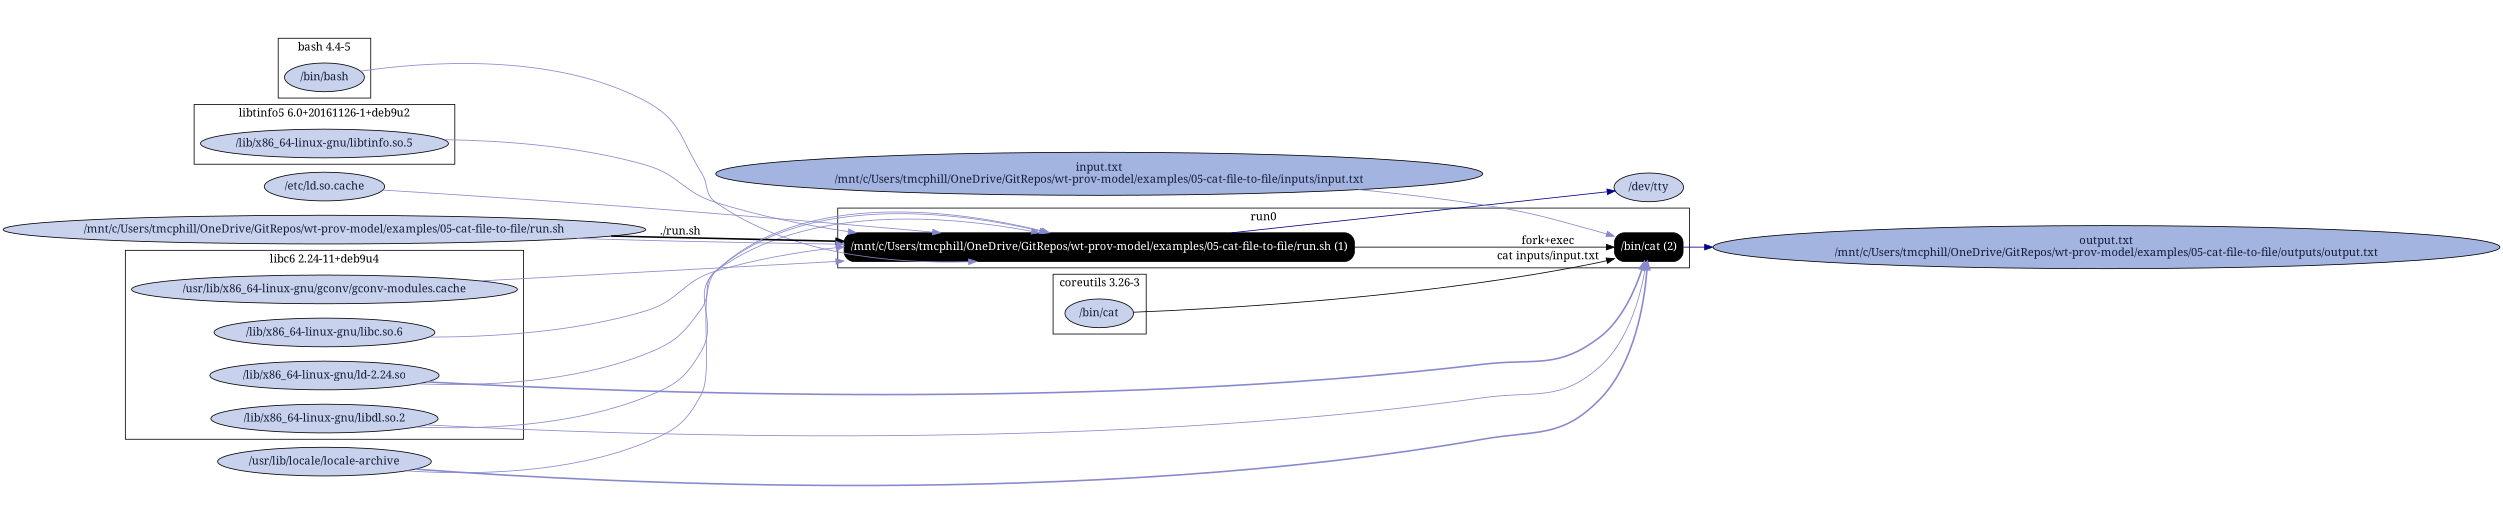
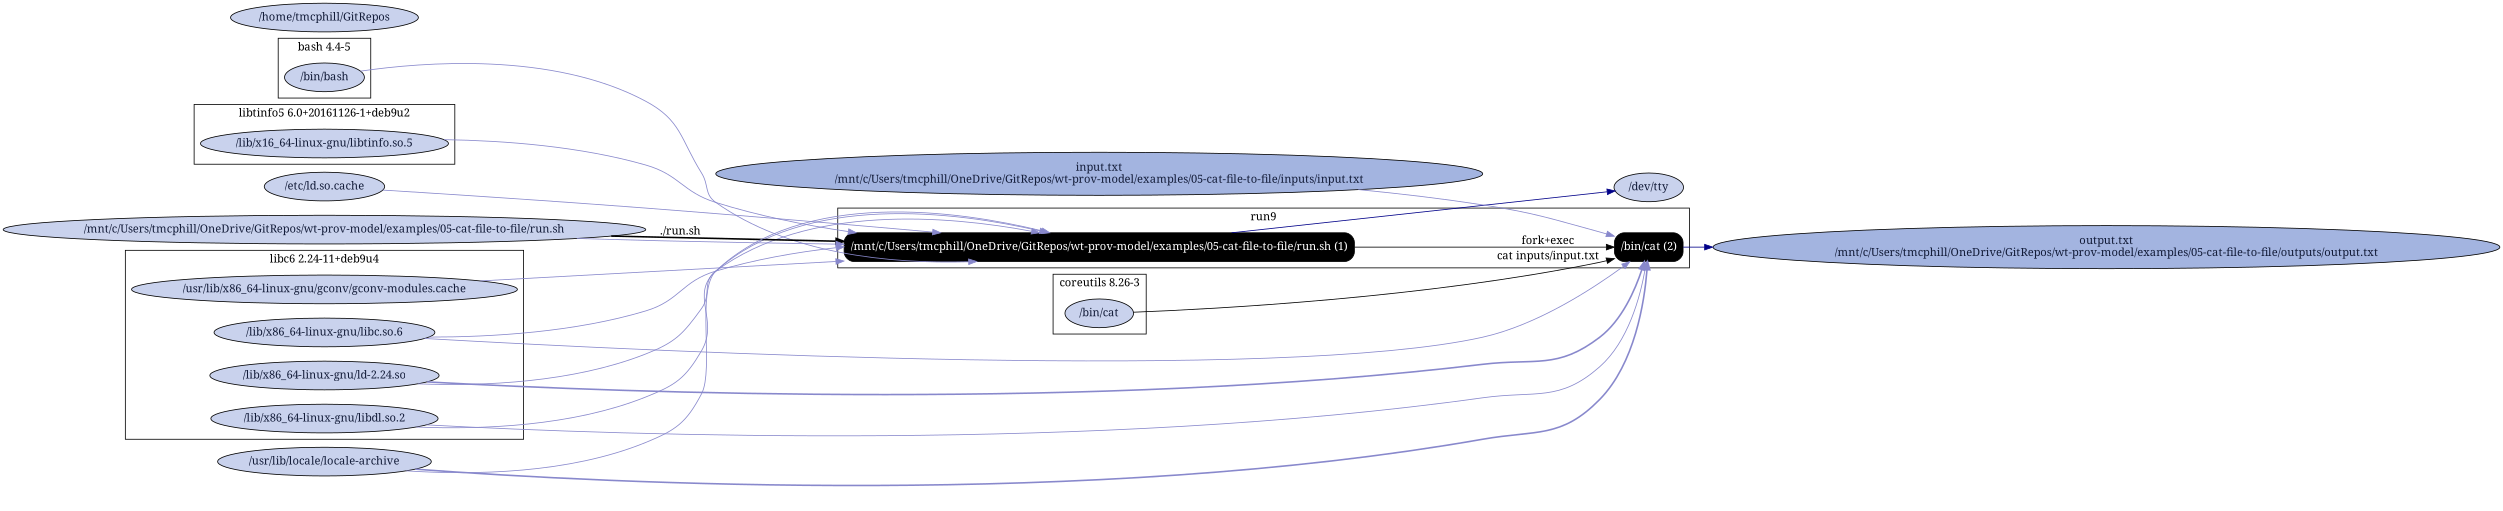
none -> (324, 18)
(324, 143) -> (324, 143)
(1264, 217) -> (1264, 217)
(1100, 283) -> (1100, 283)
none -> (1033, 360)
